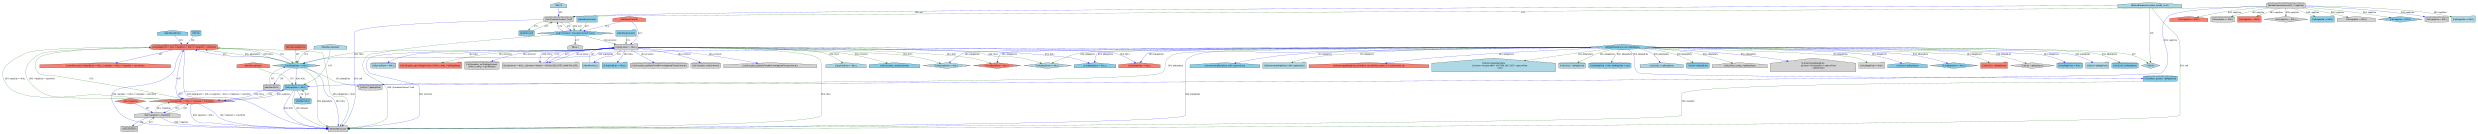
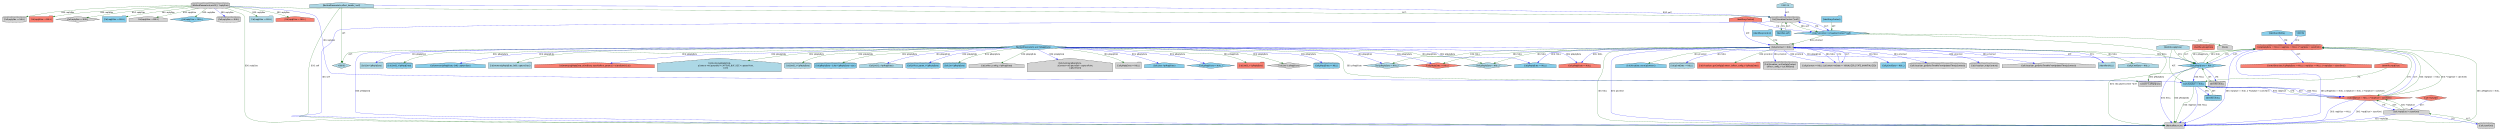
(1258, 124) -> (1144, 124)
